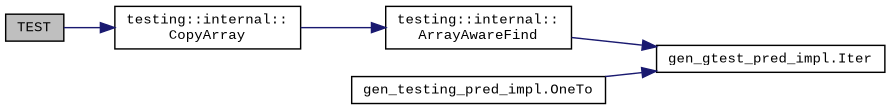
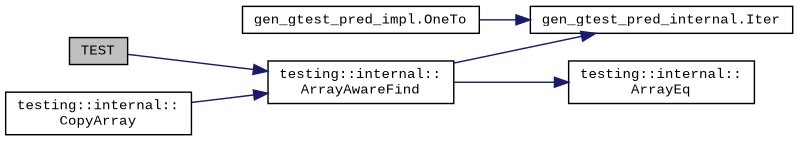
(82, 28) -> (190, 62)
(771, 59) -> (662, 20)
none -> (662, 82)
(479, 90) -> (361, 20)
